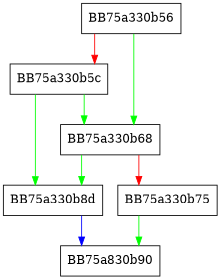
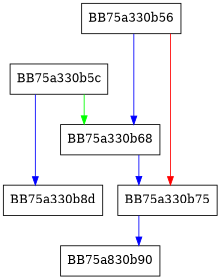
(95, 45) -> (170, 105)
(134, 75) -> (134, 75)
(35, 136) -> (35, 136)
(82, 166) -> none
(139, 166) -> (139, 166)
(82, 226) -> none
(139, 226) -> (139, 226)
